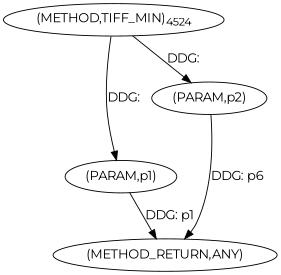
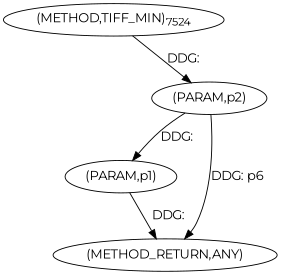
(179, 18) -> (179, 18)
(106, 94) -> (160, 131)
(170, 216) -> (170, 216)
